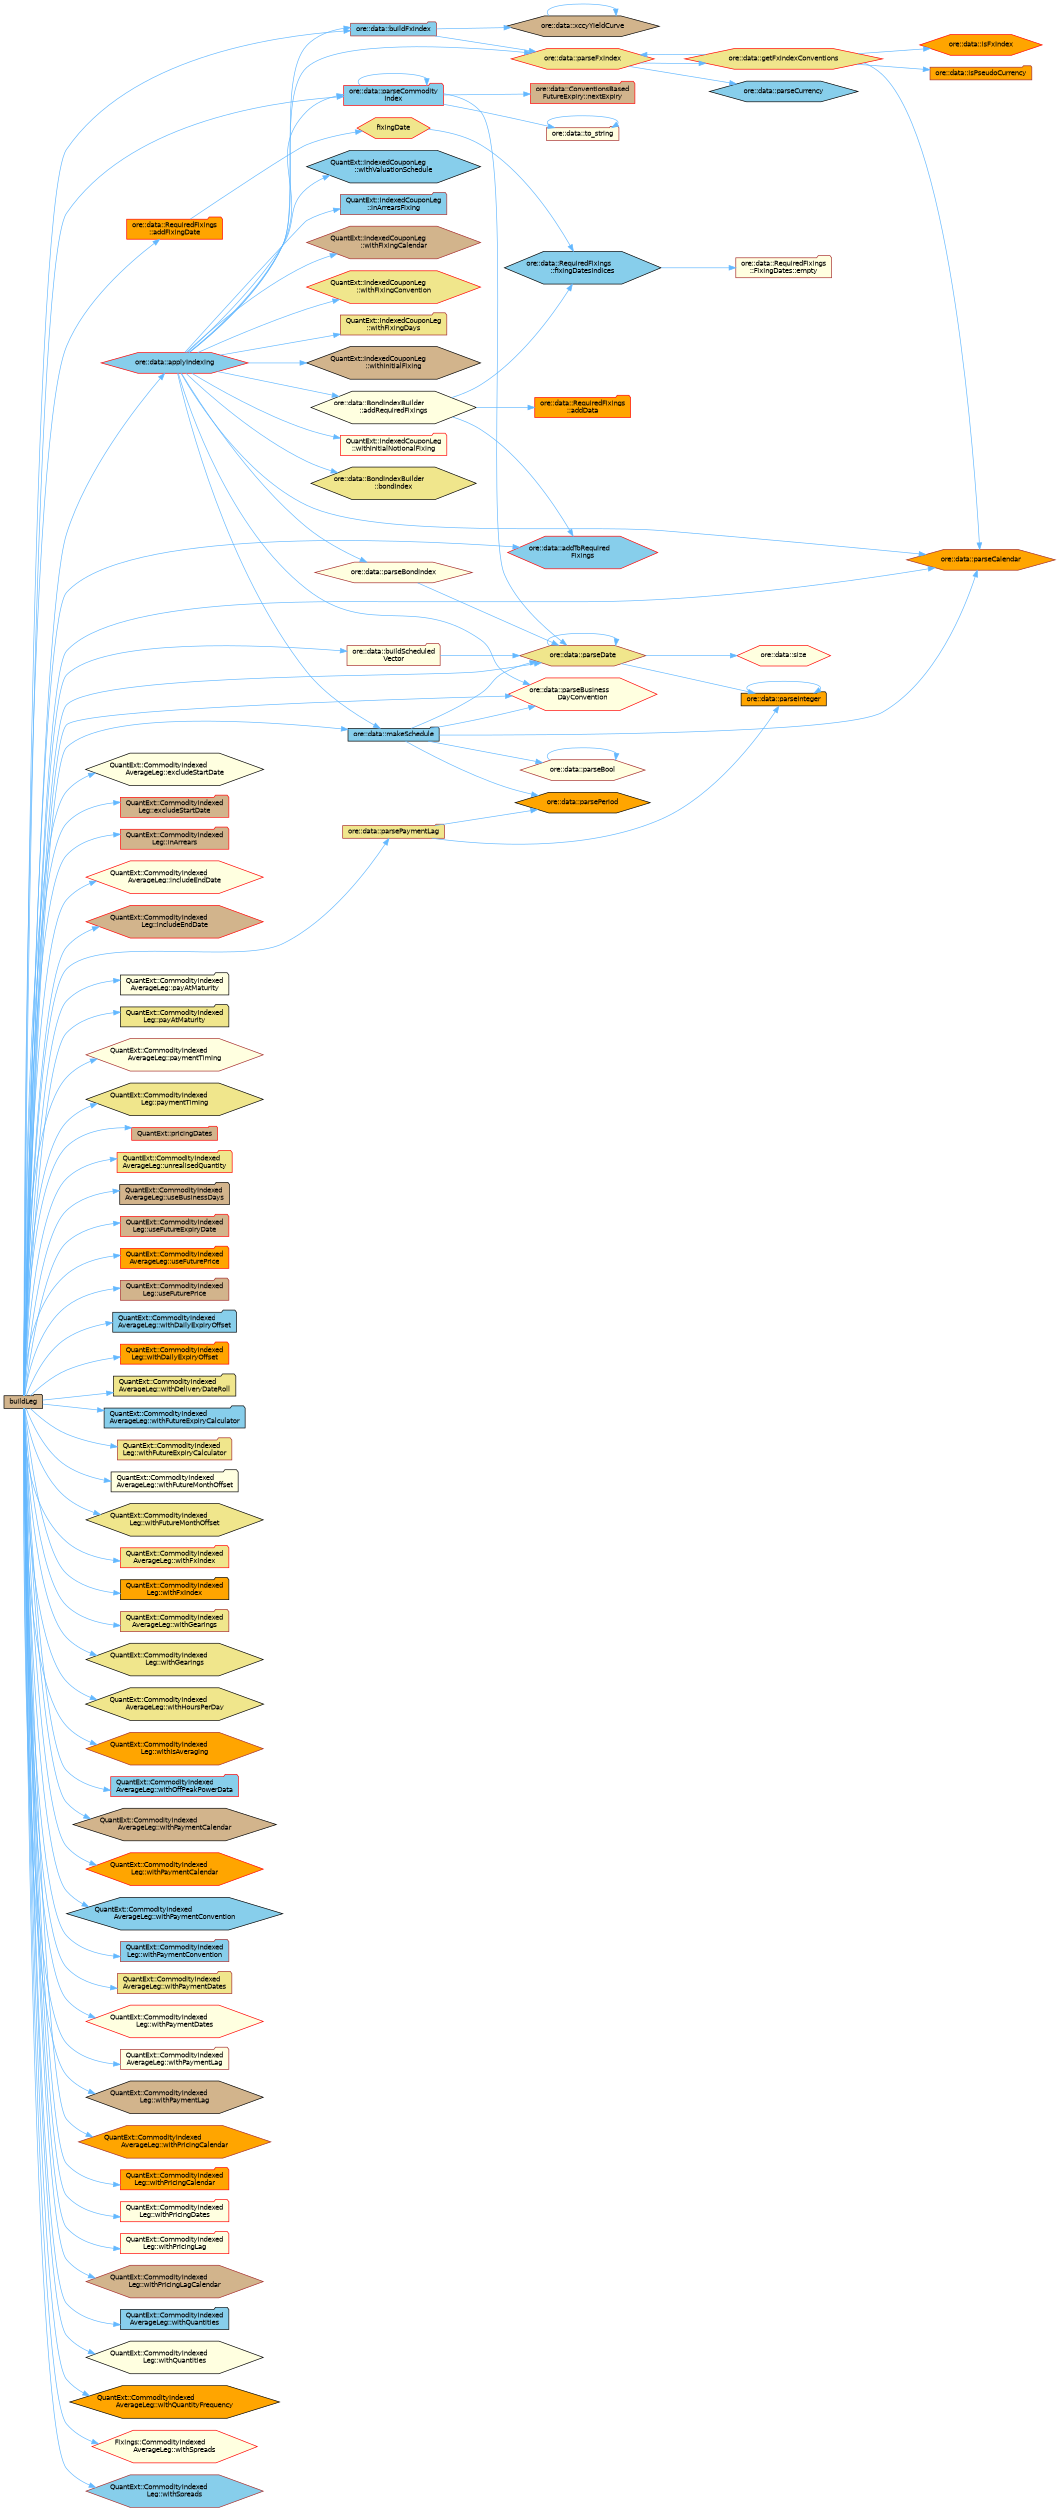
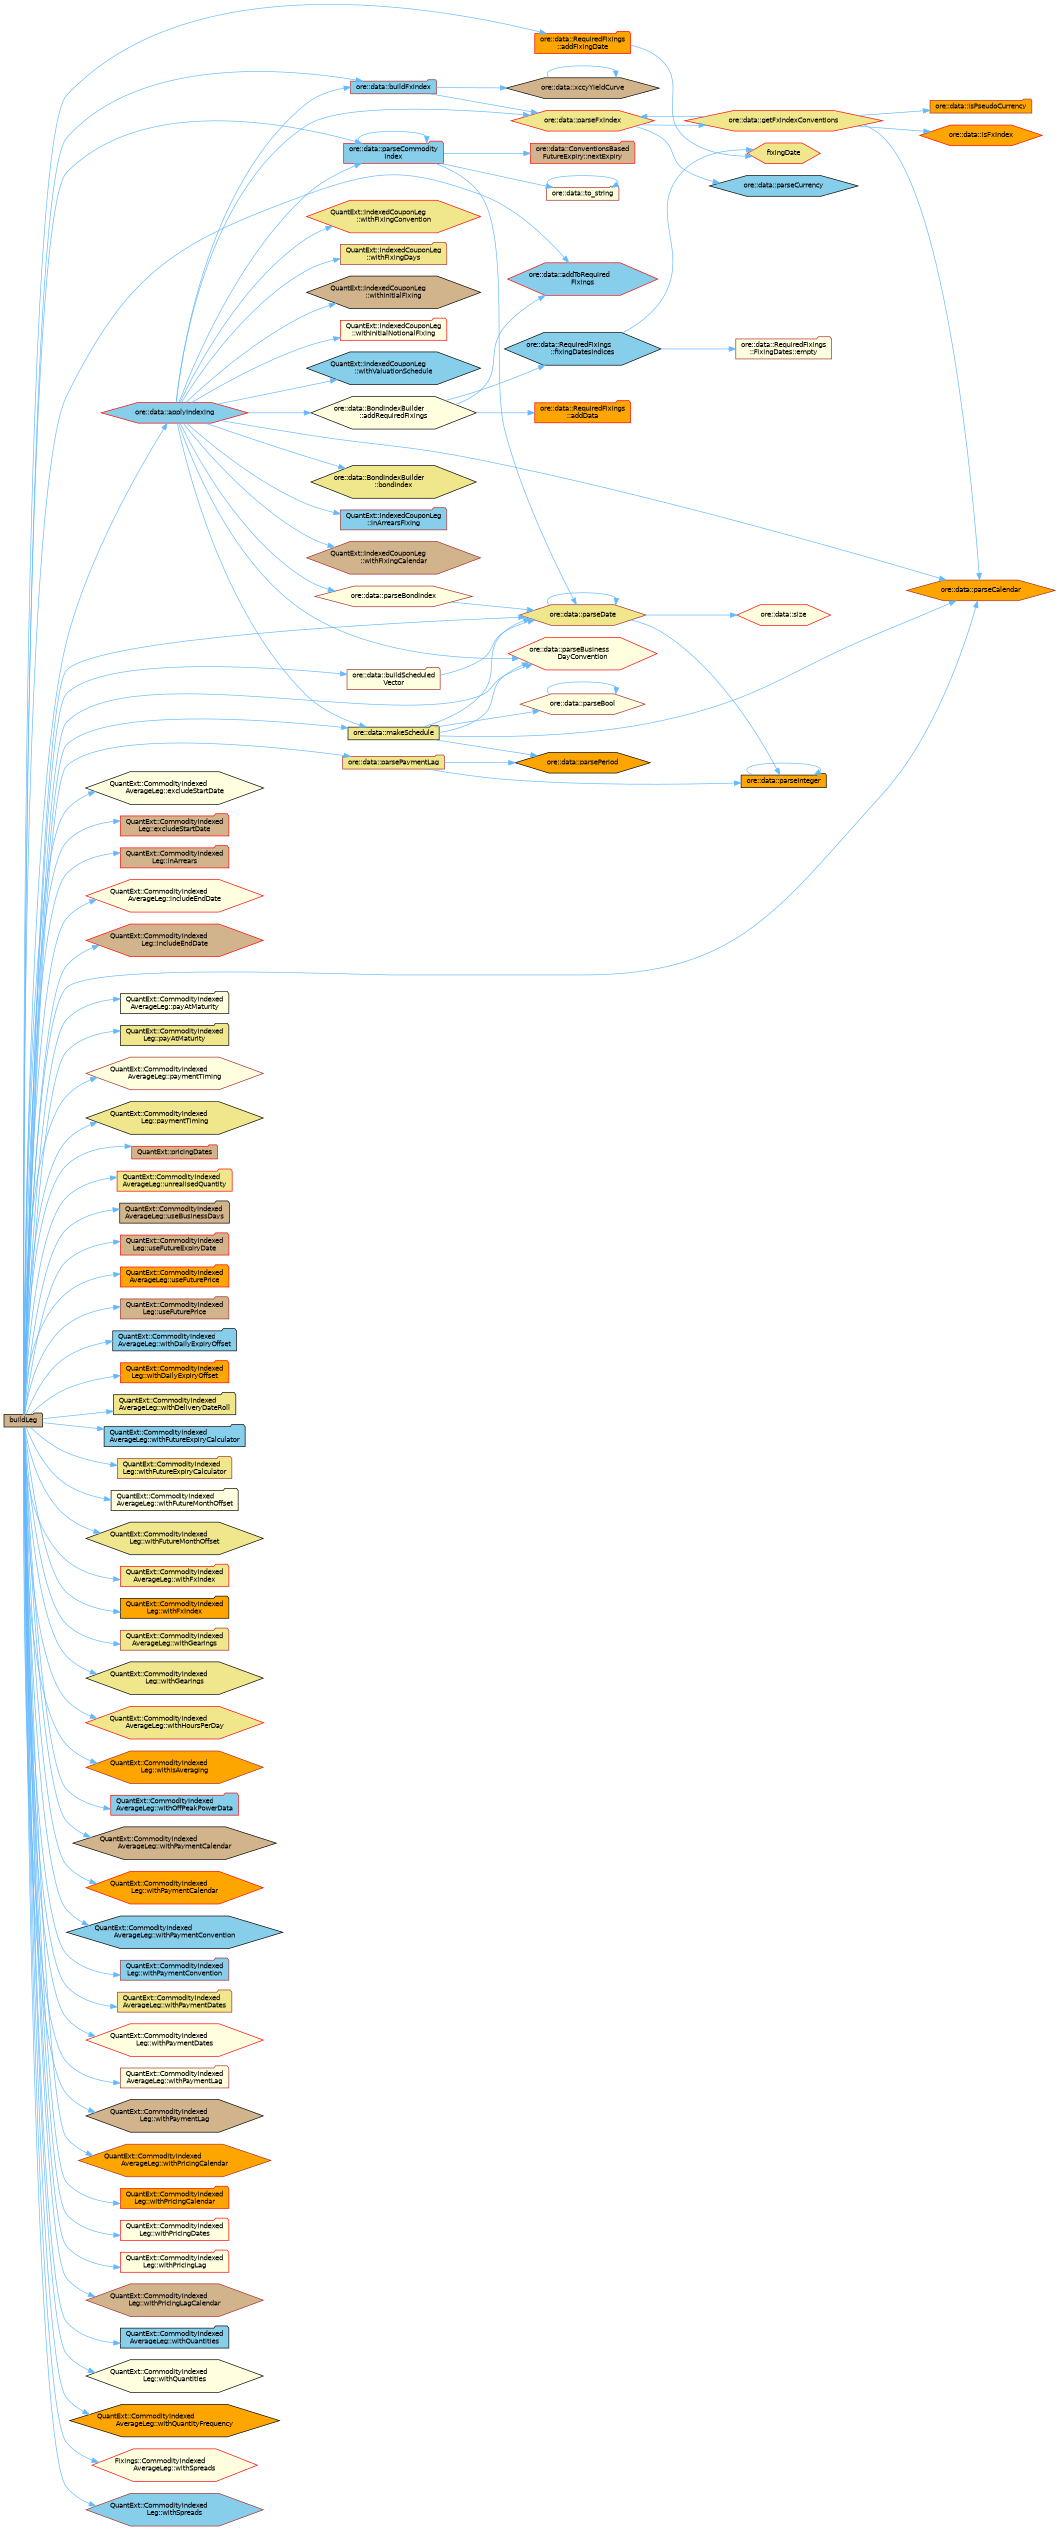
(512, 170) -> (669, 226)
(394, 735) -> (394, 733)
(175, 1704) -> (175, 1723)
